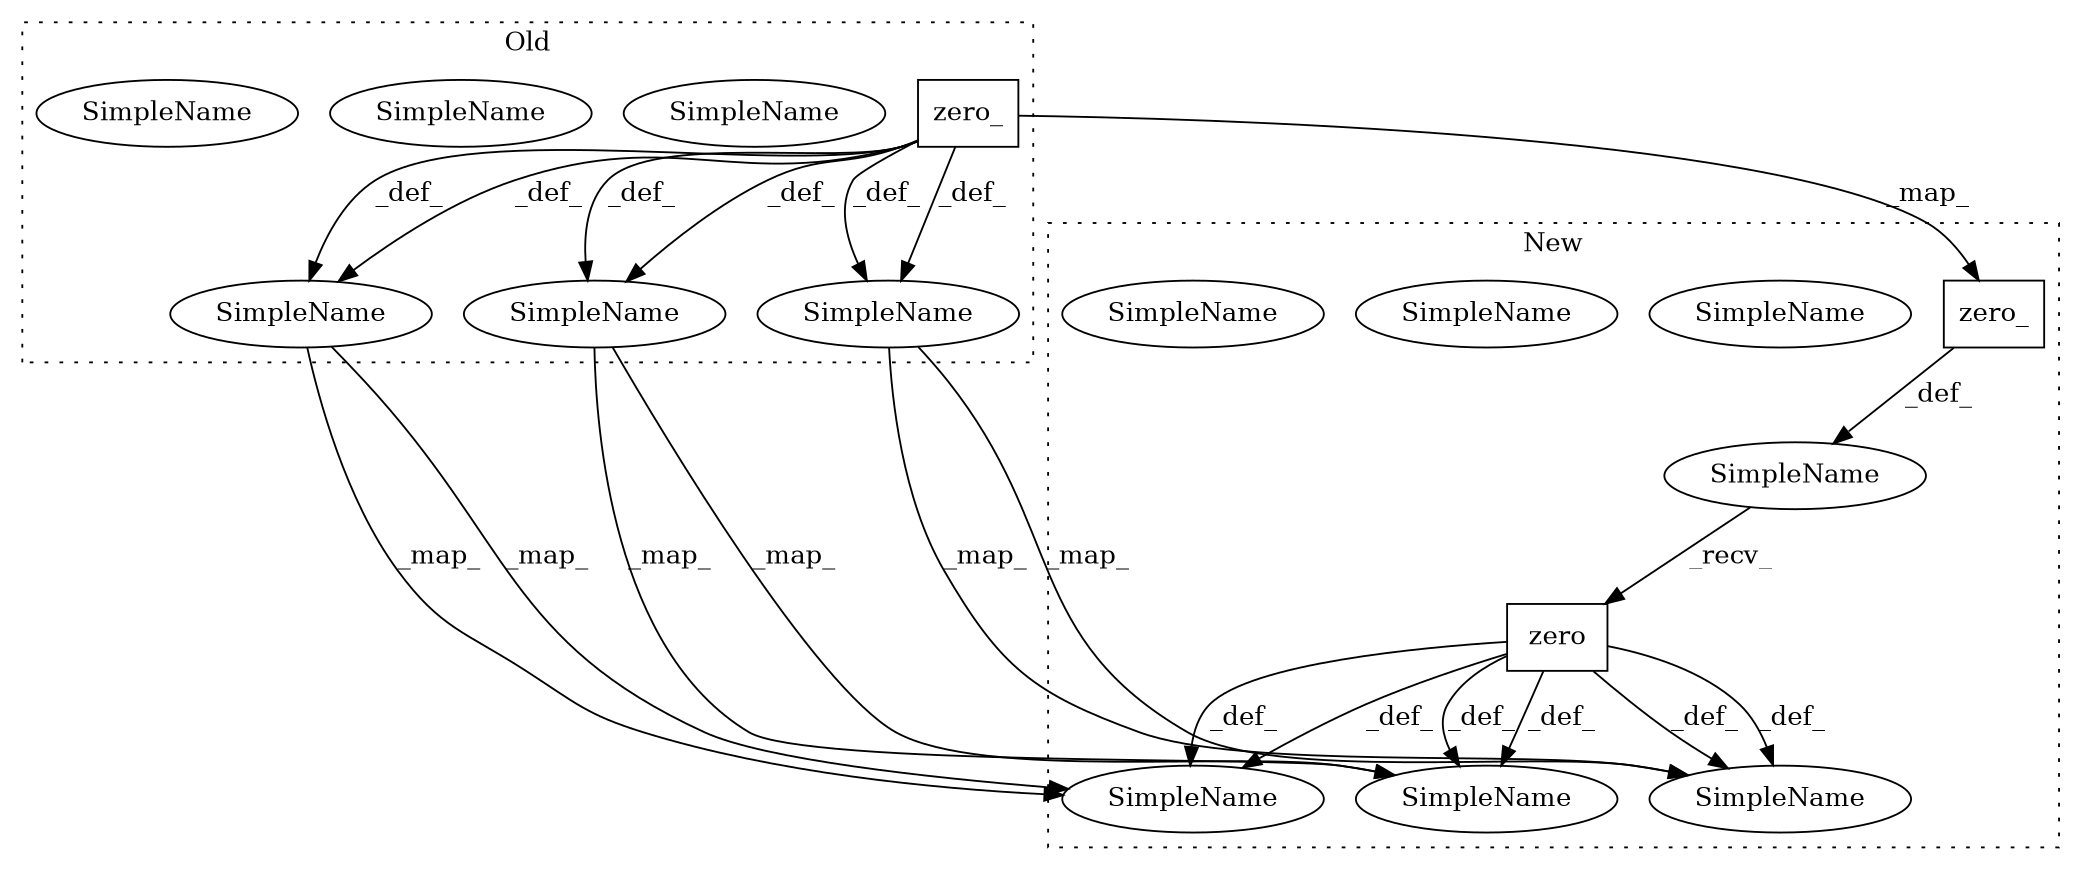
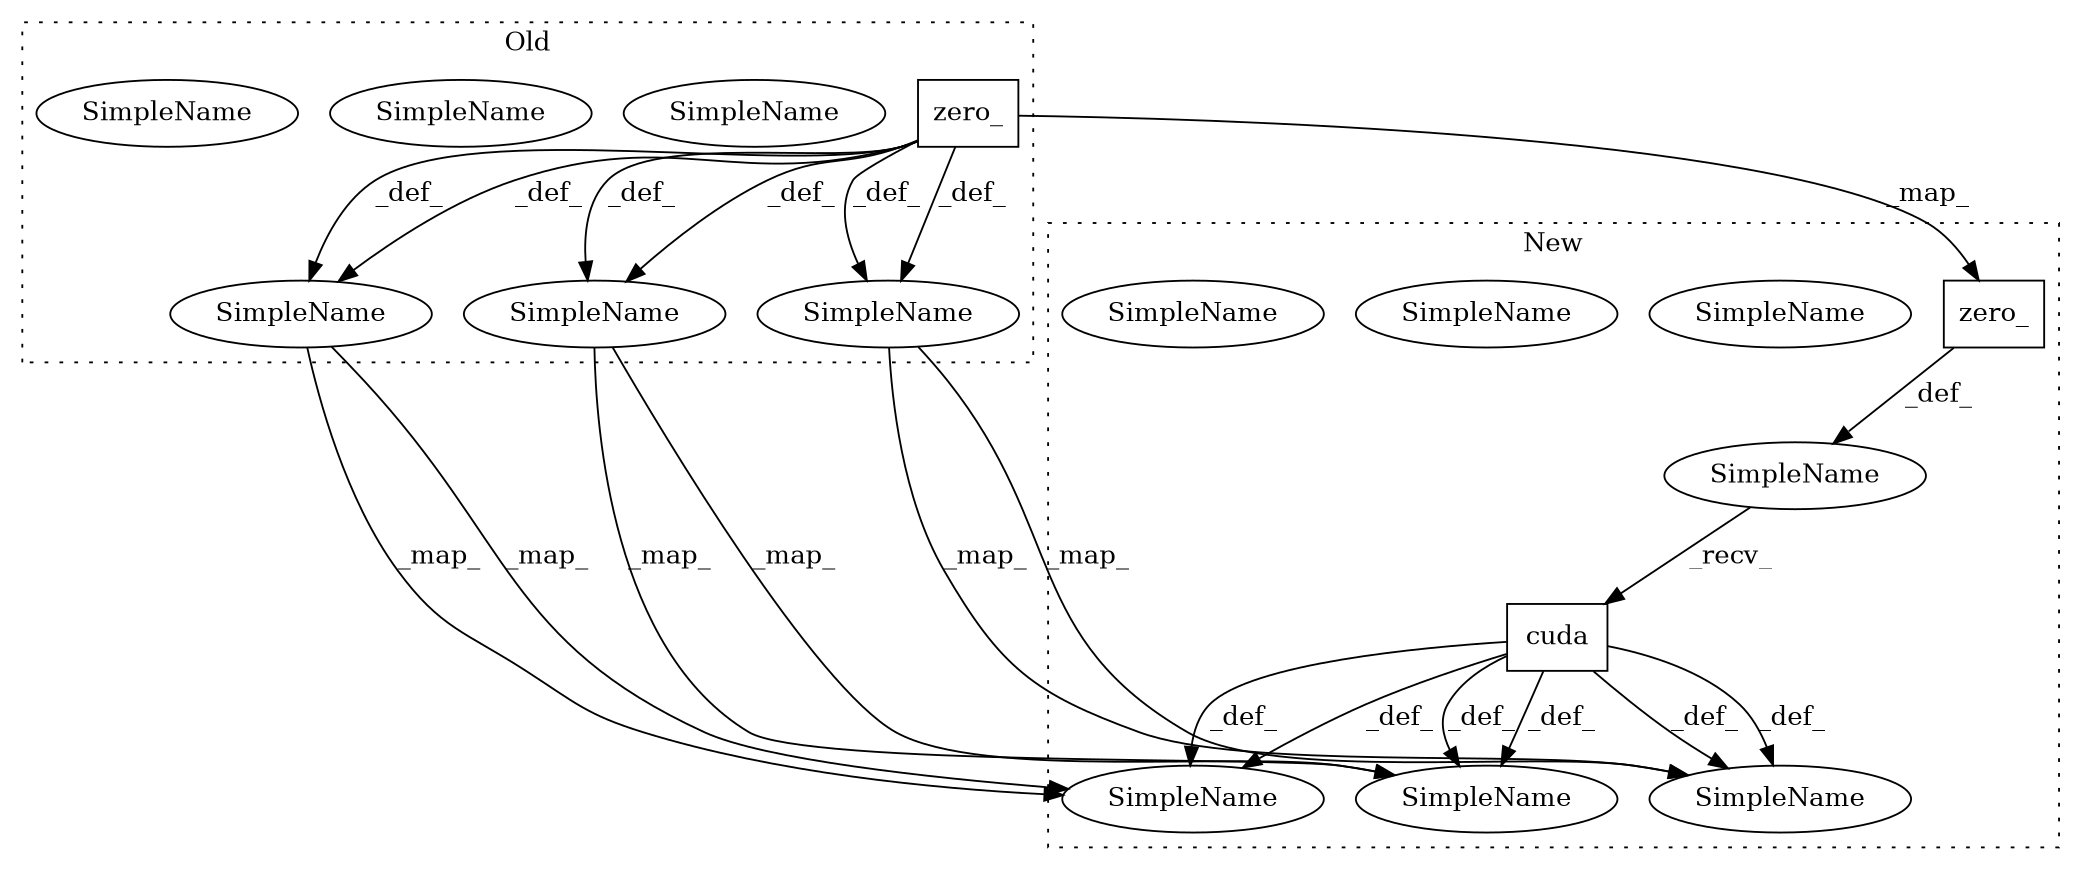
(1557, 637) -> (1557, 637)
